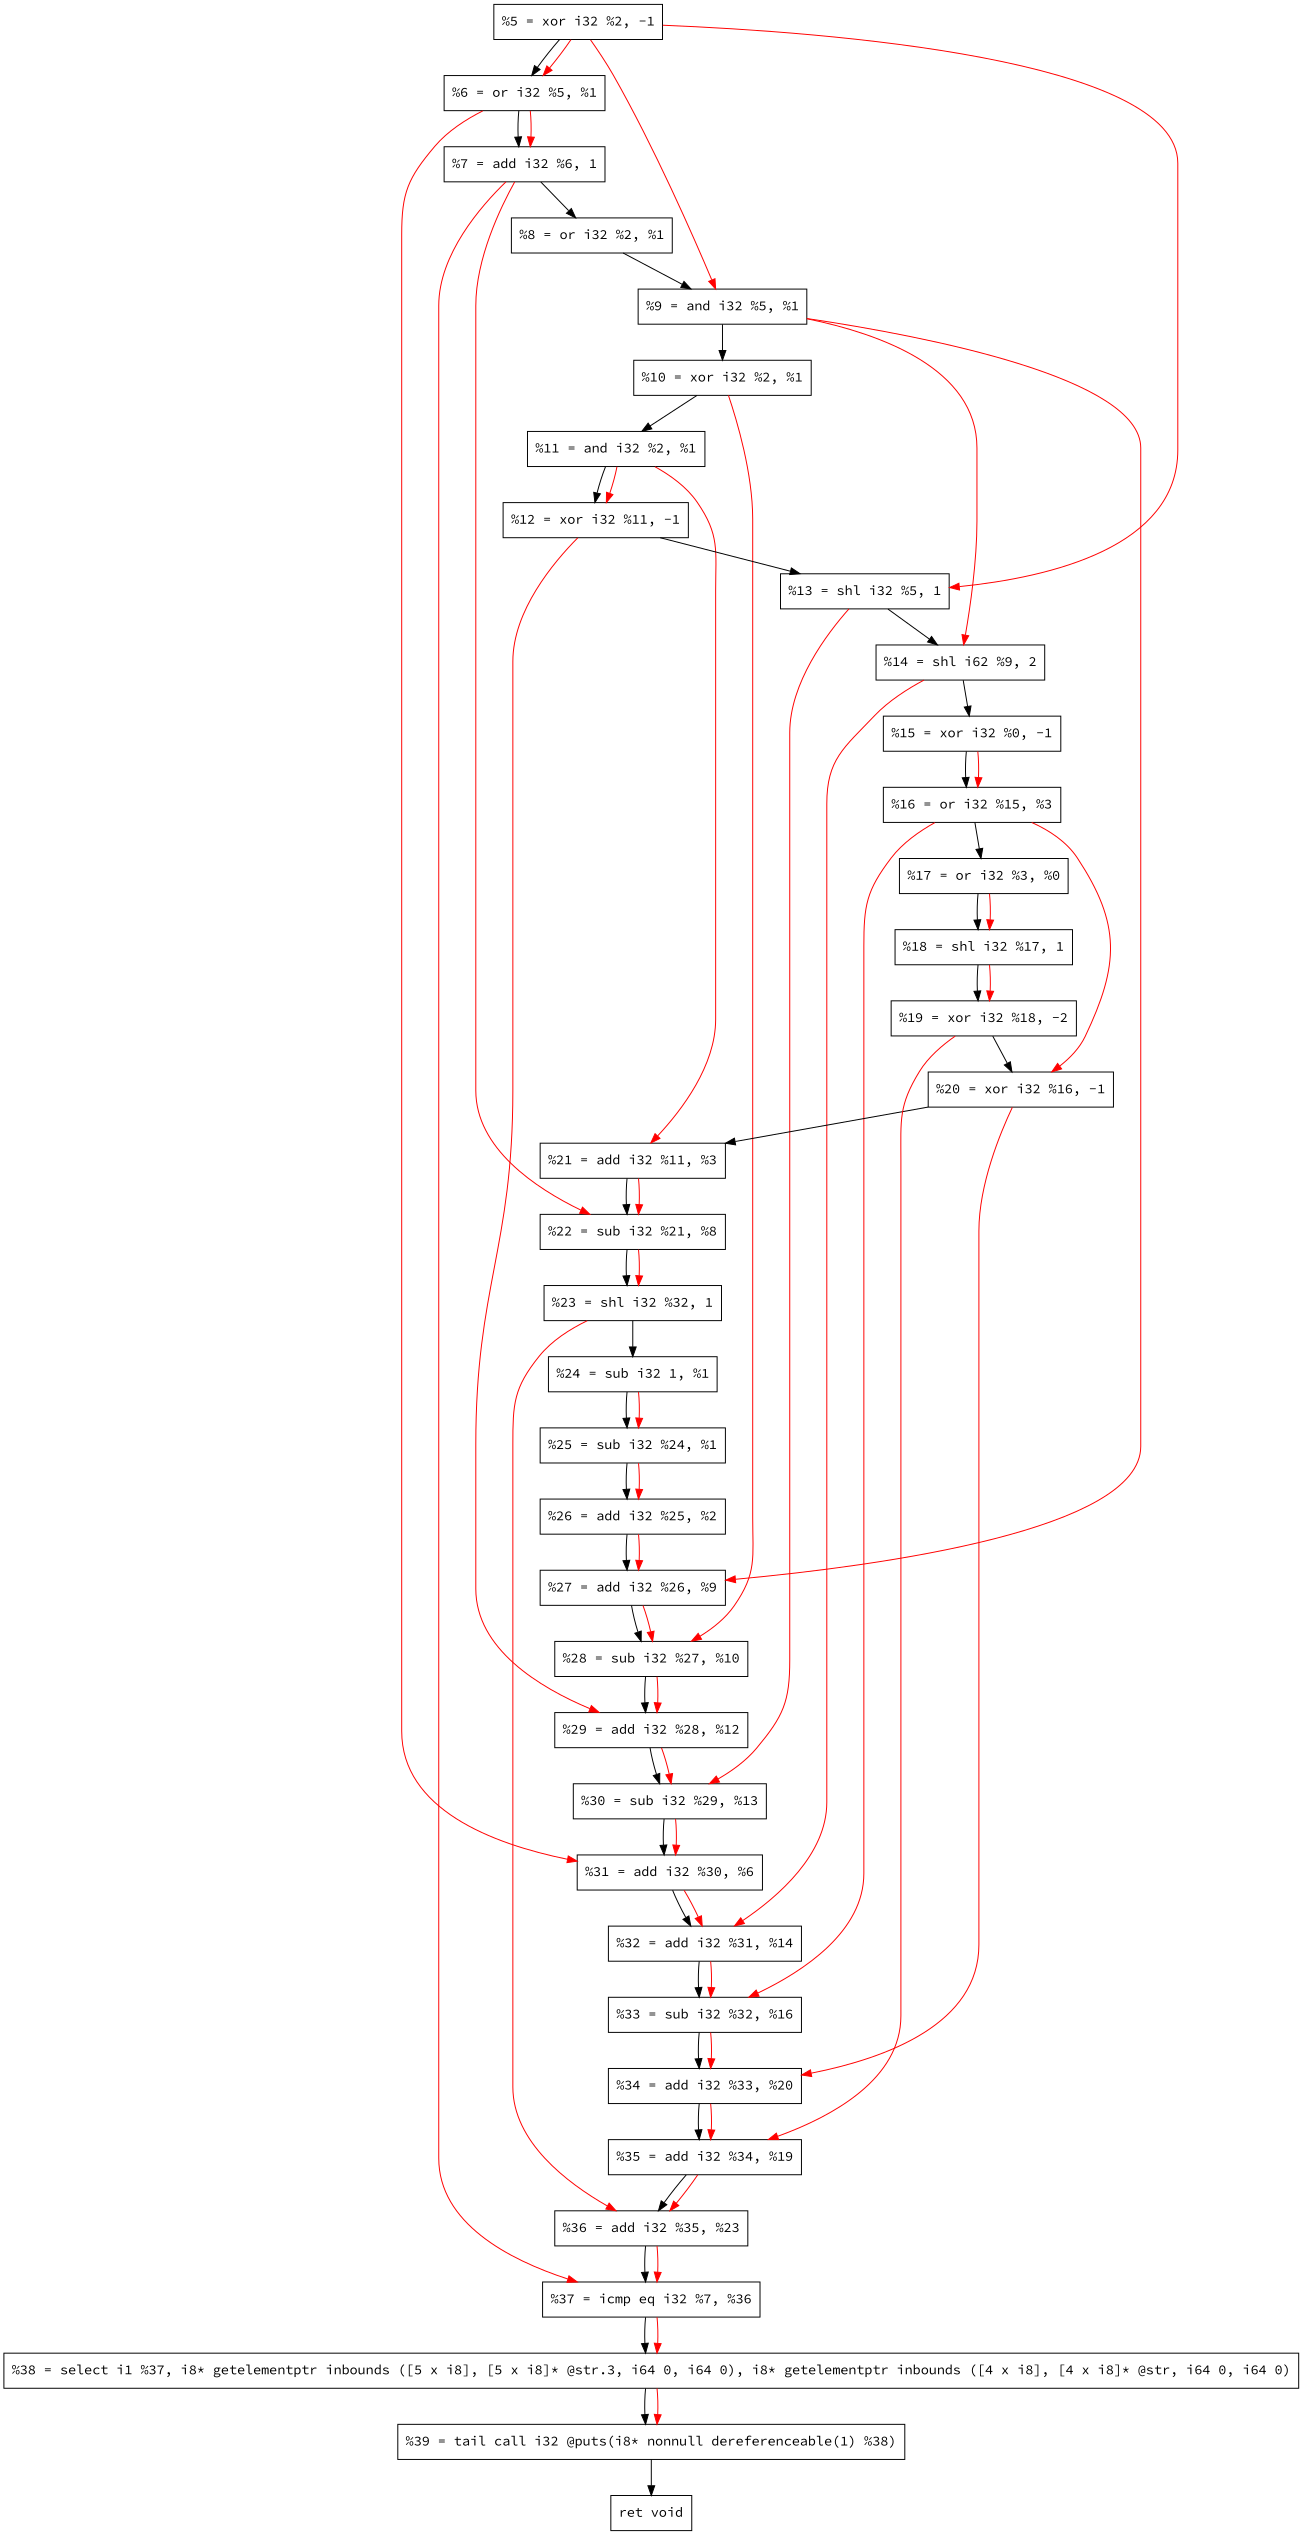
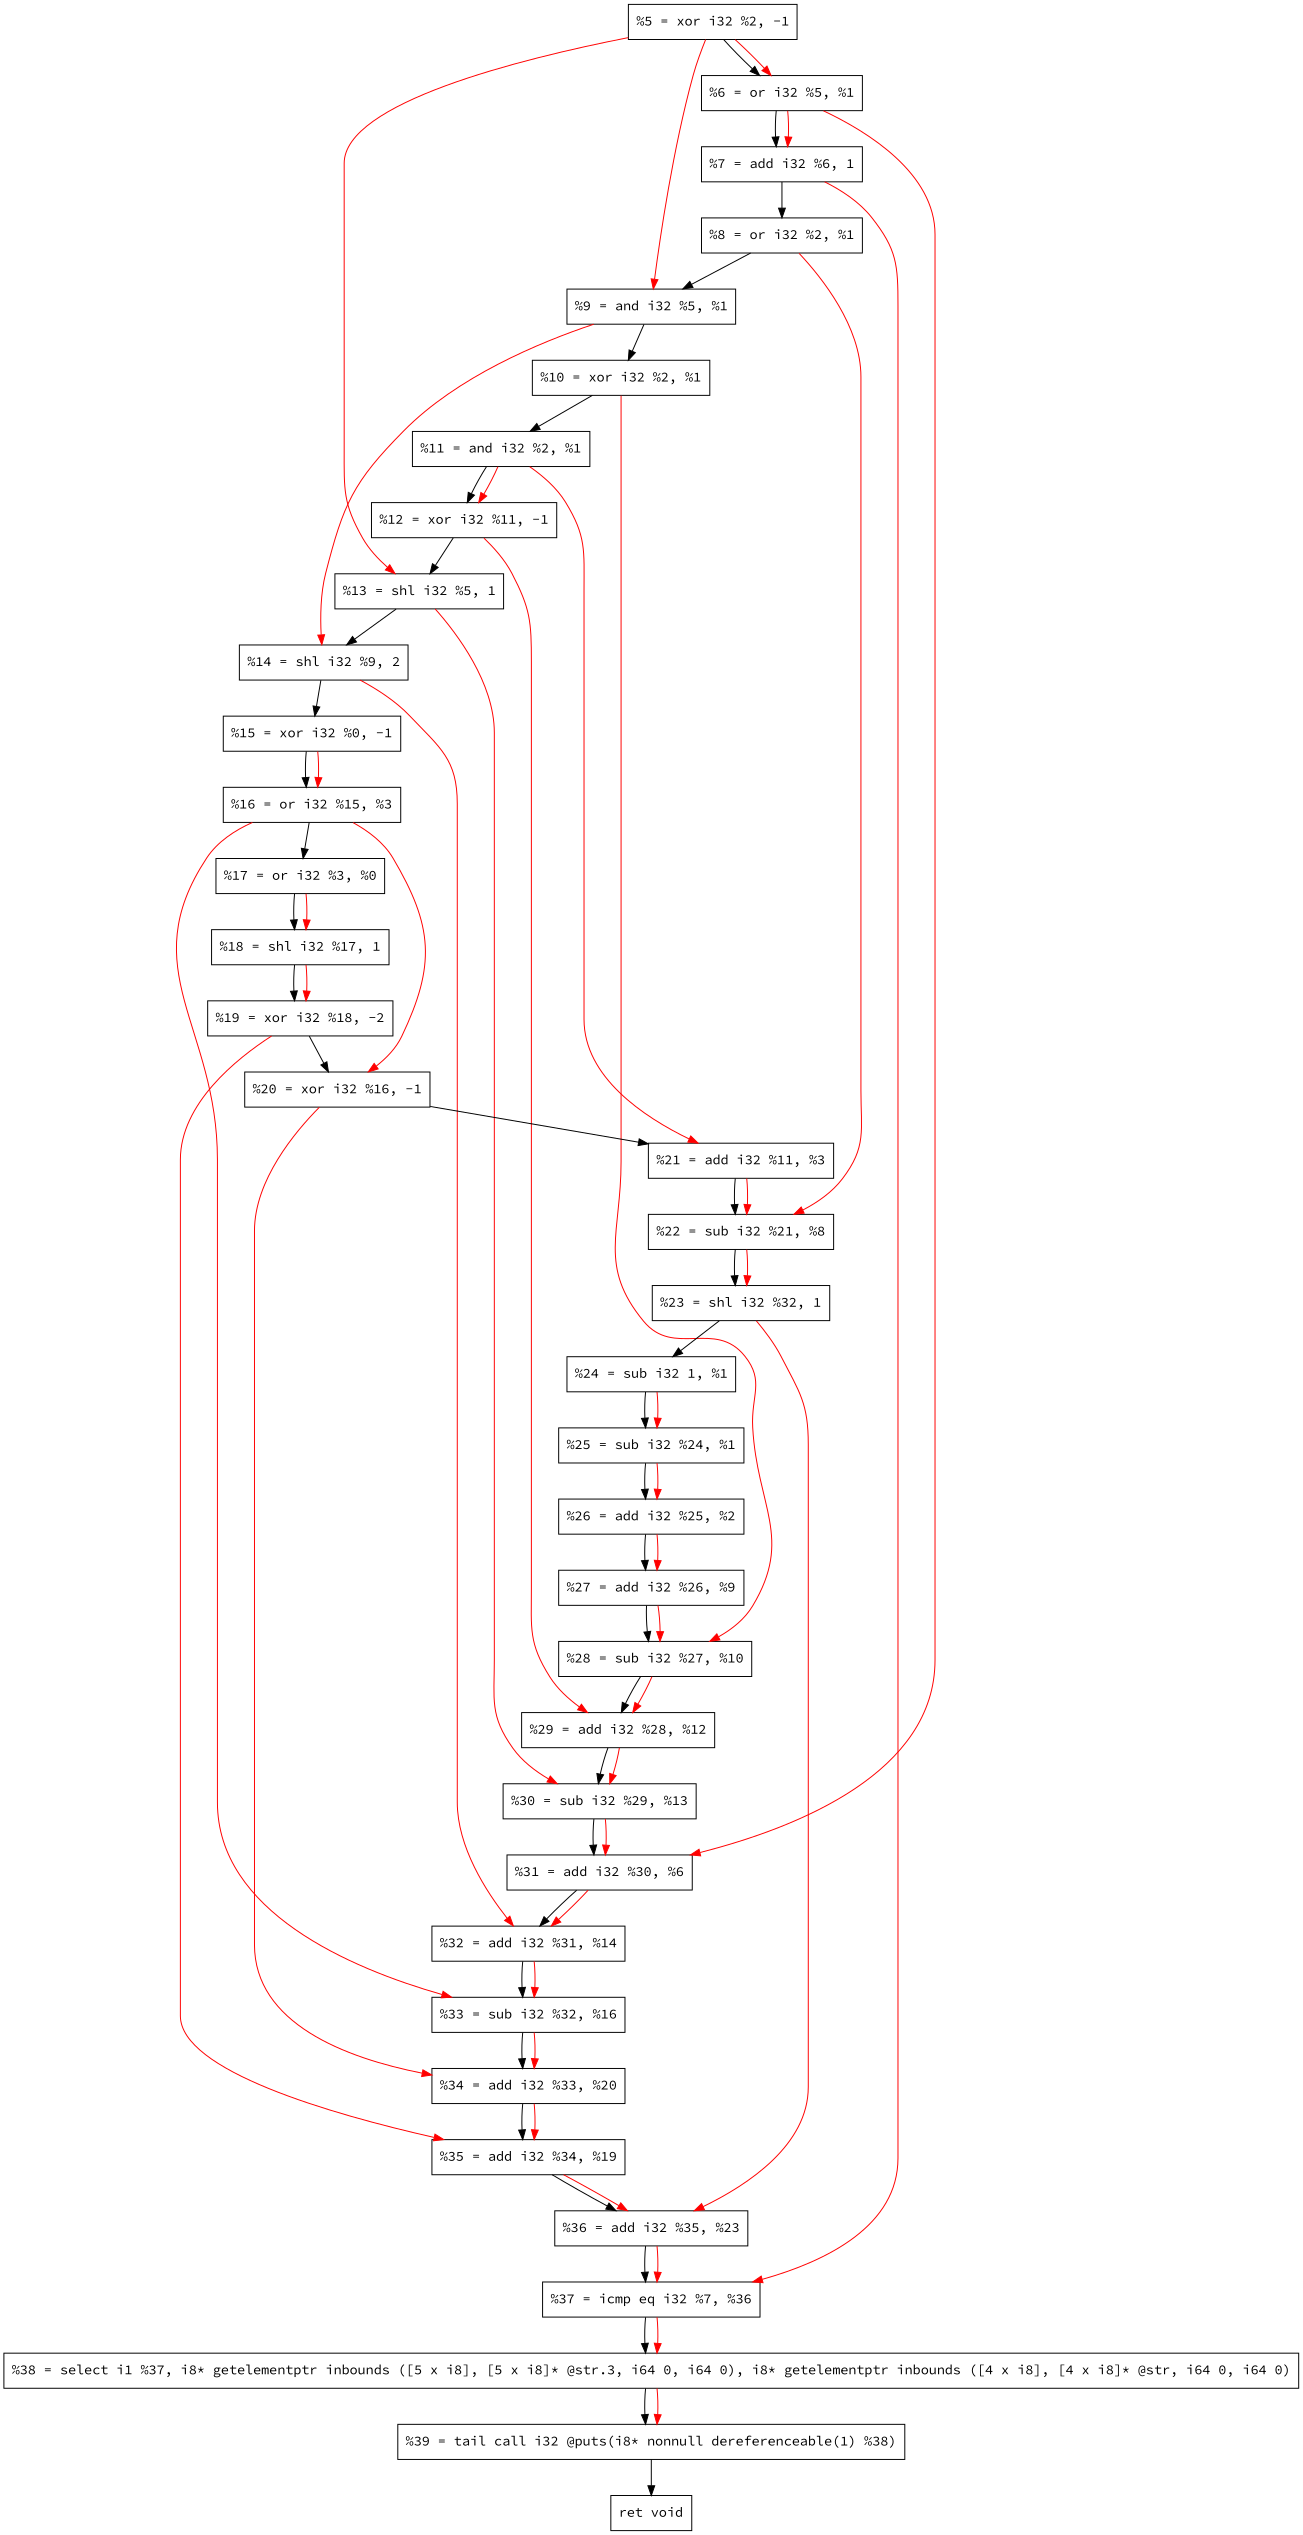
(960, 663) -> (324, 663)
(476, 716) -> (861, 735)
(1141, 983) -> none
